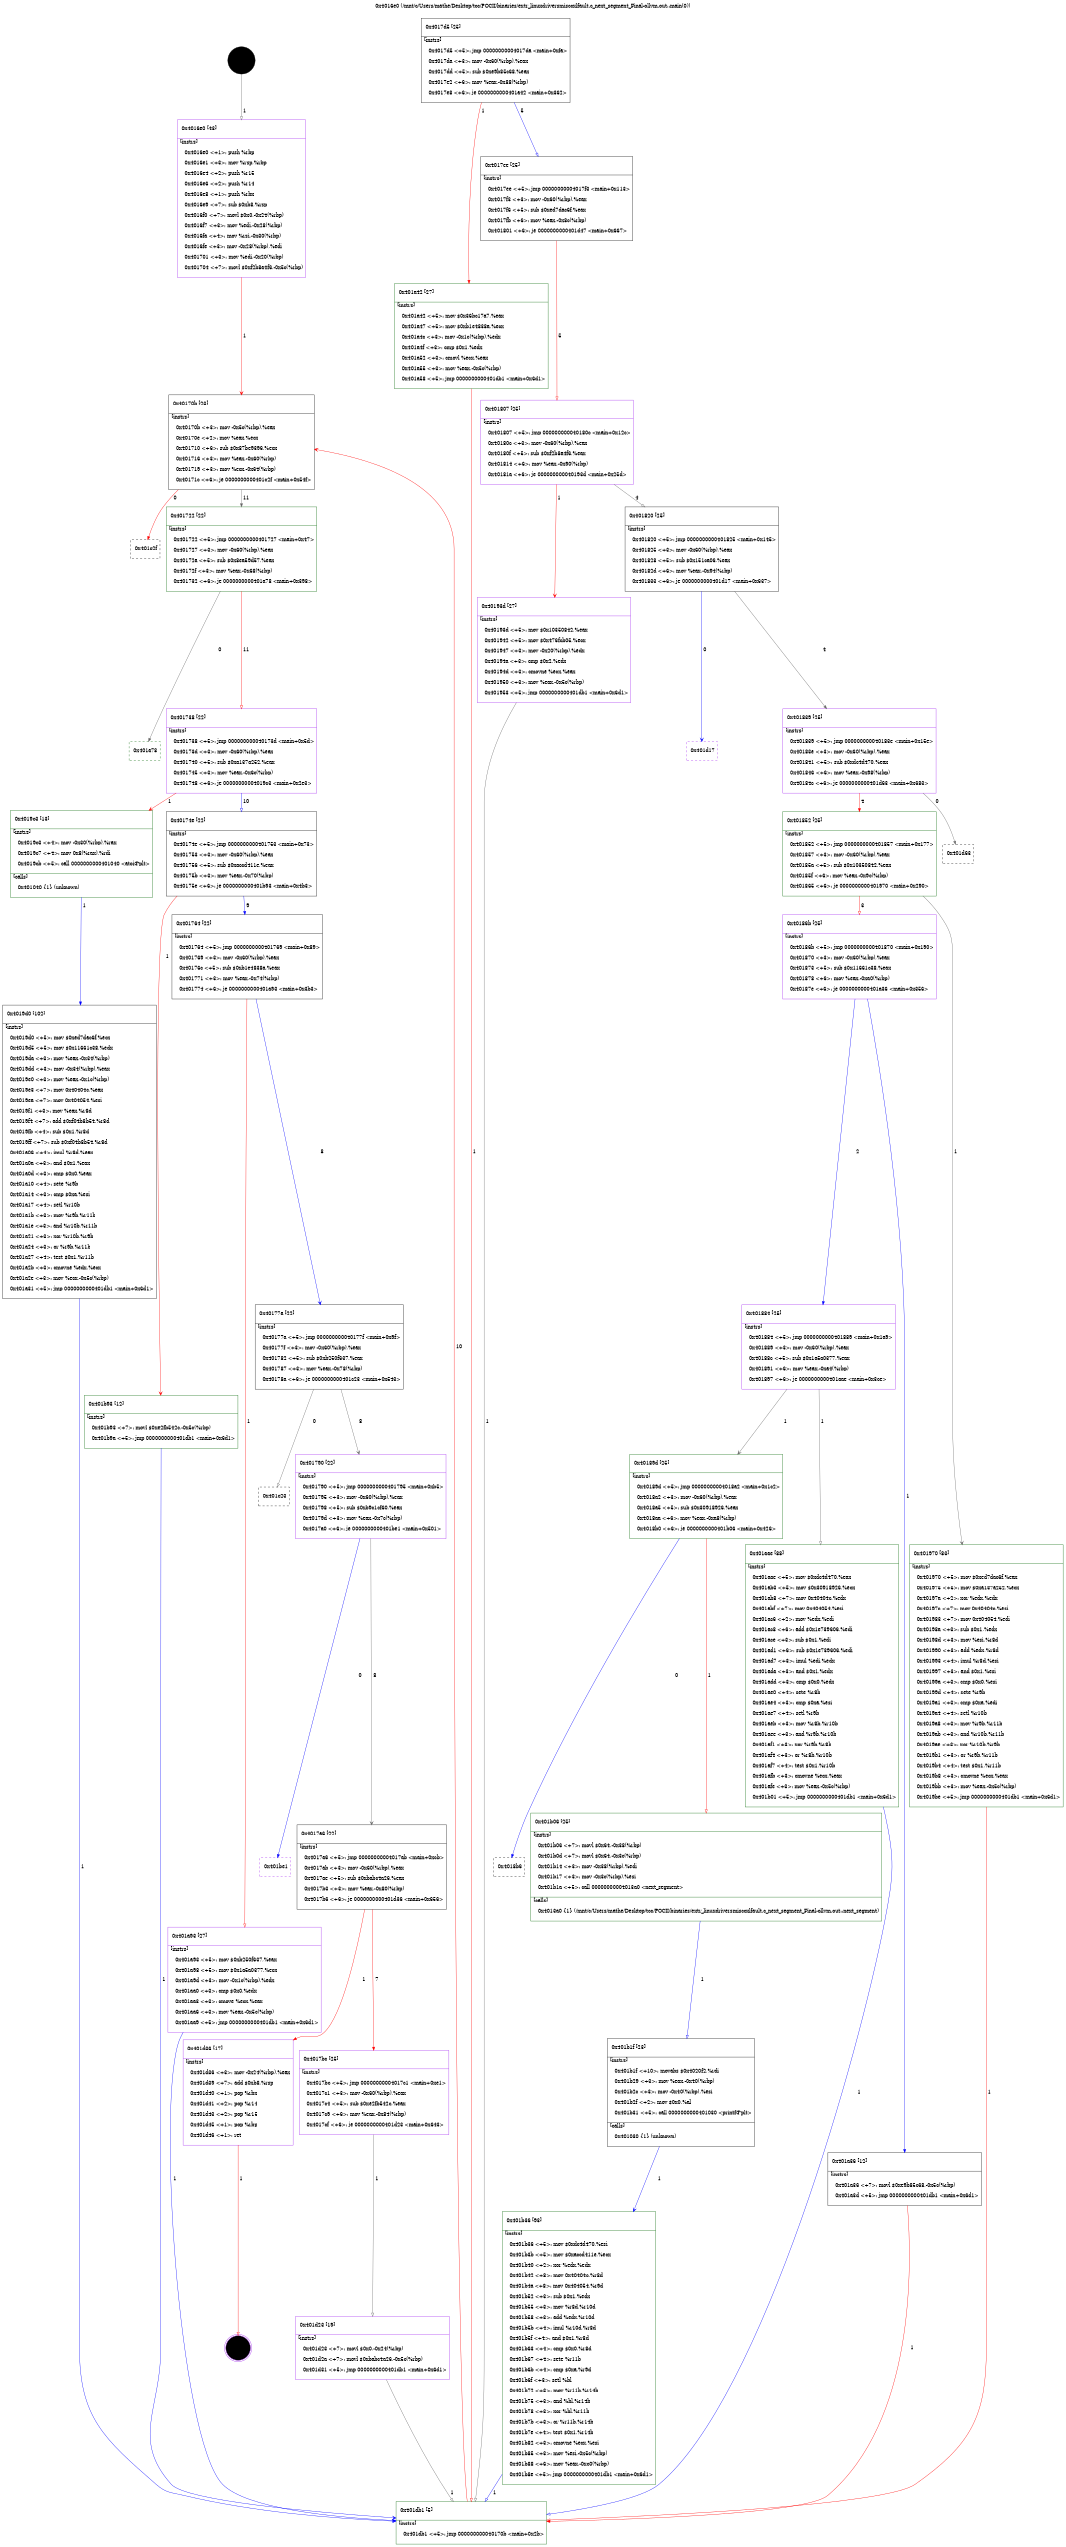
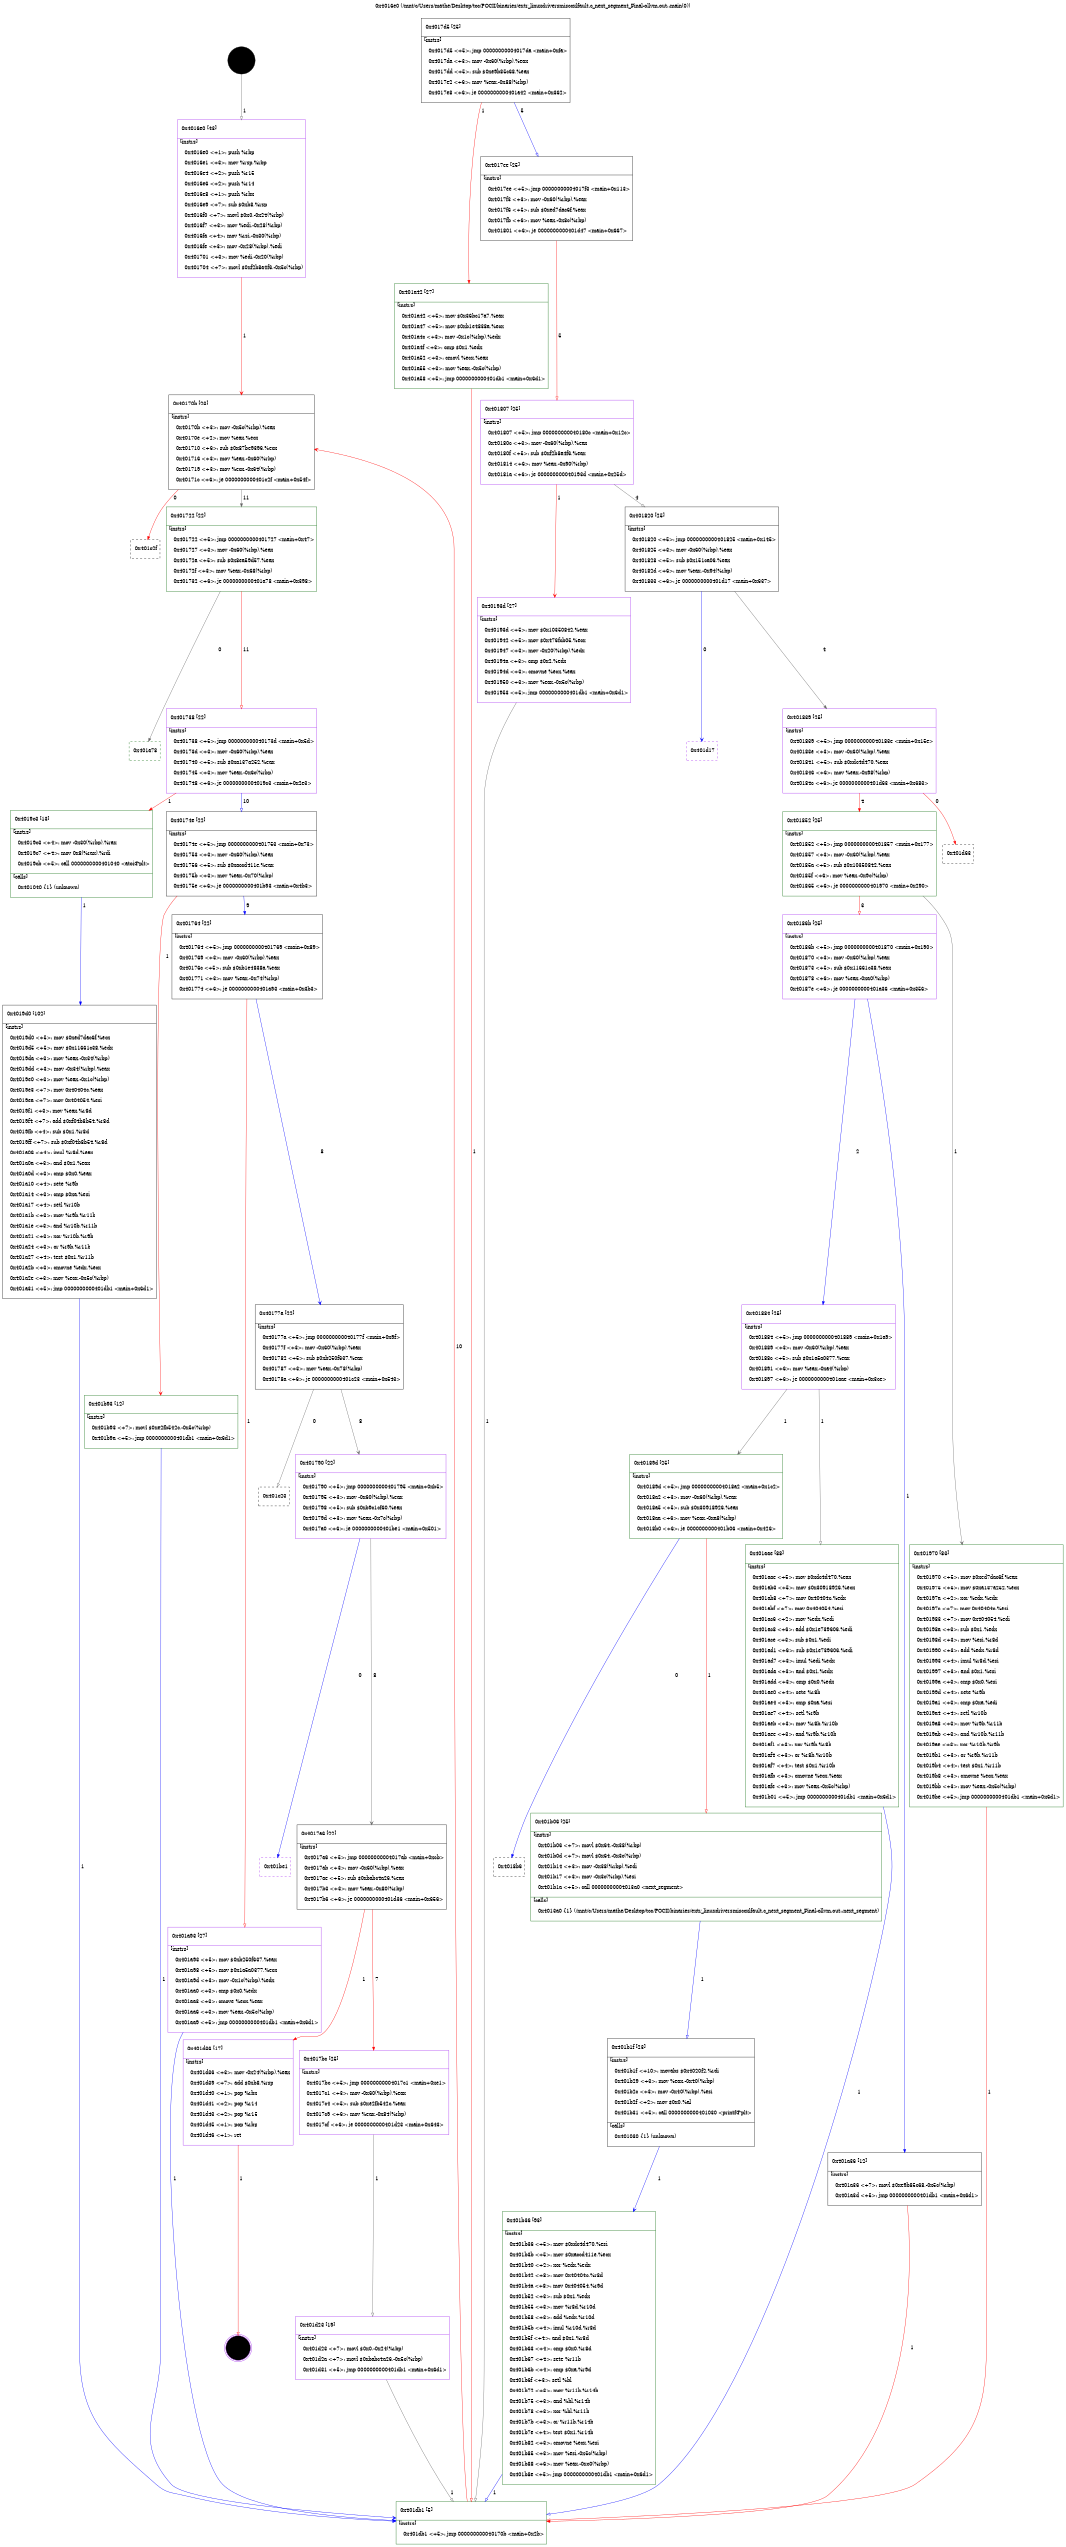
(164, 801) -> (164, 801)
(943, 815) -> (943, 815)
